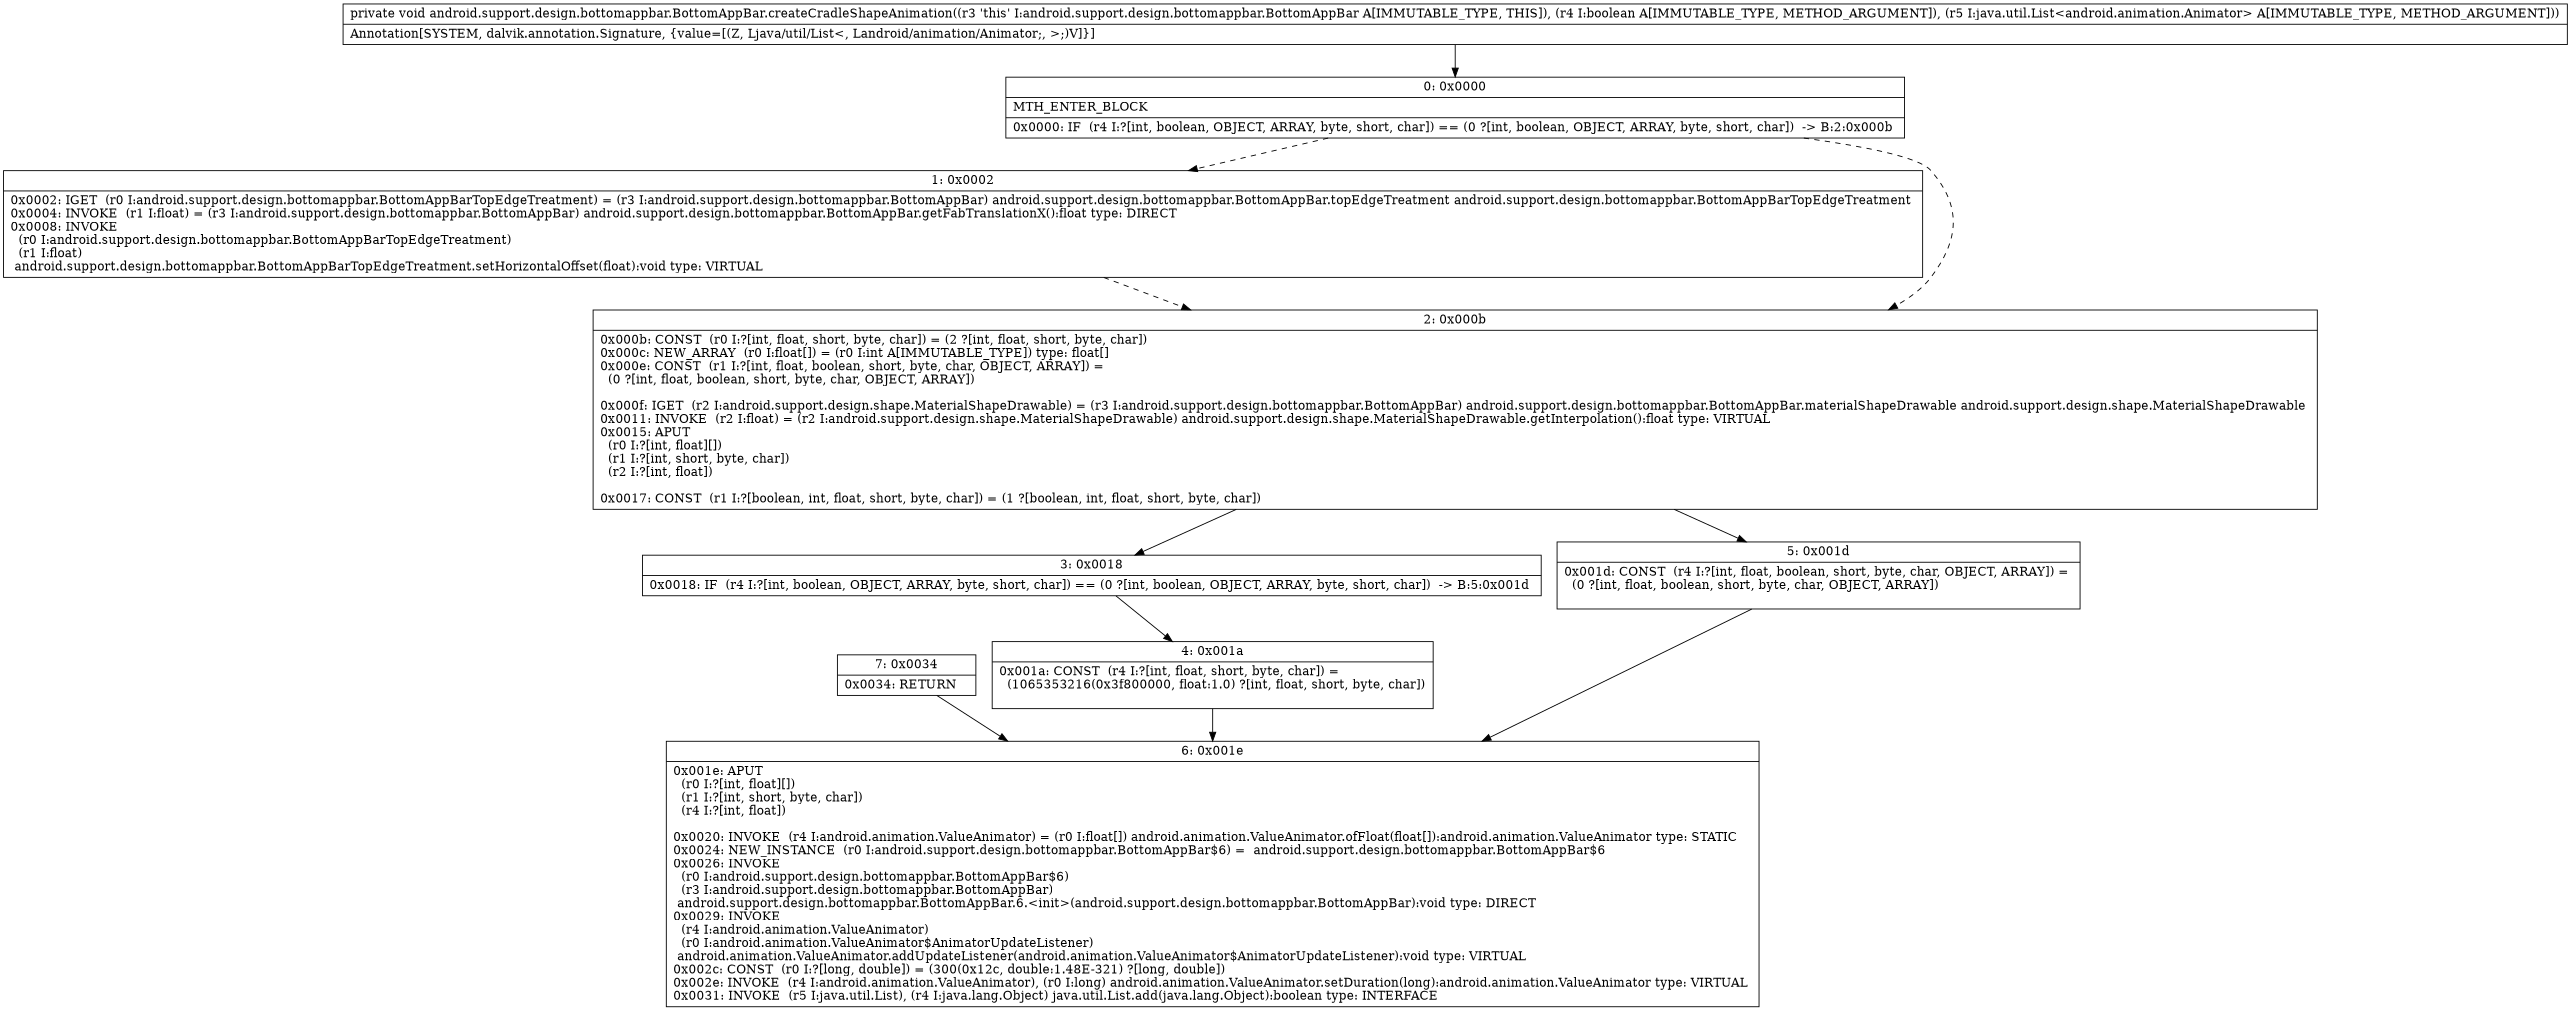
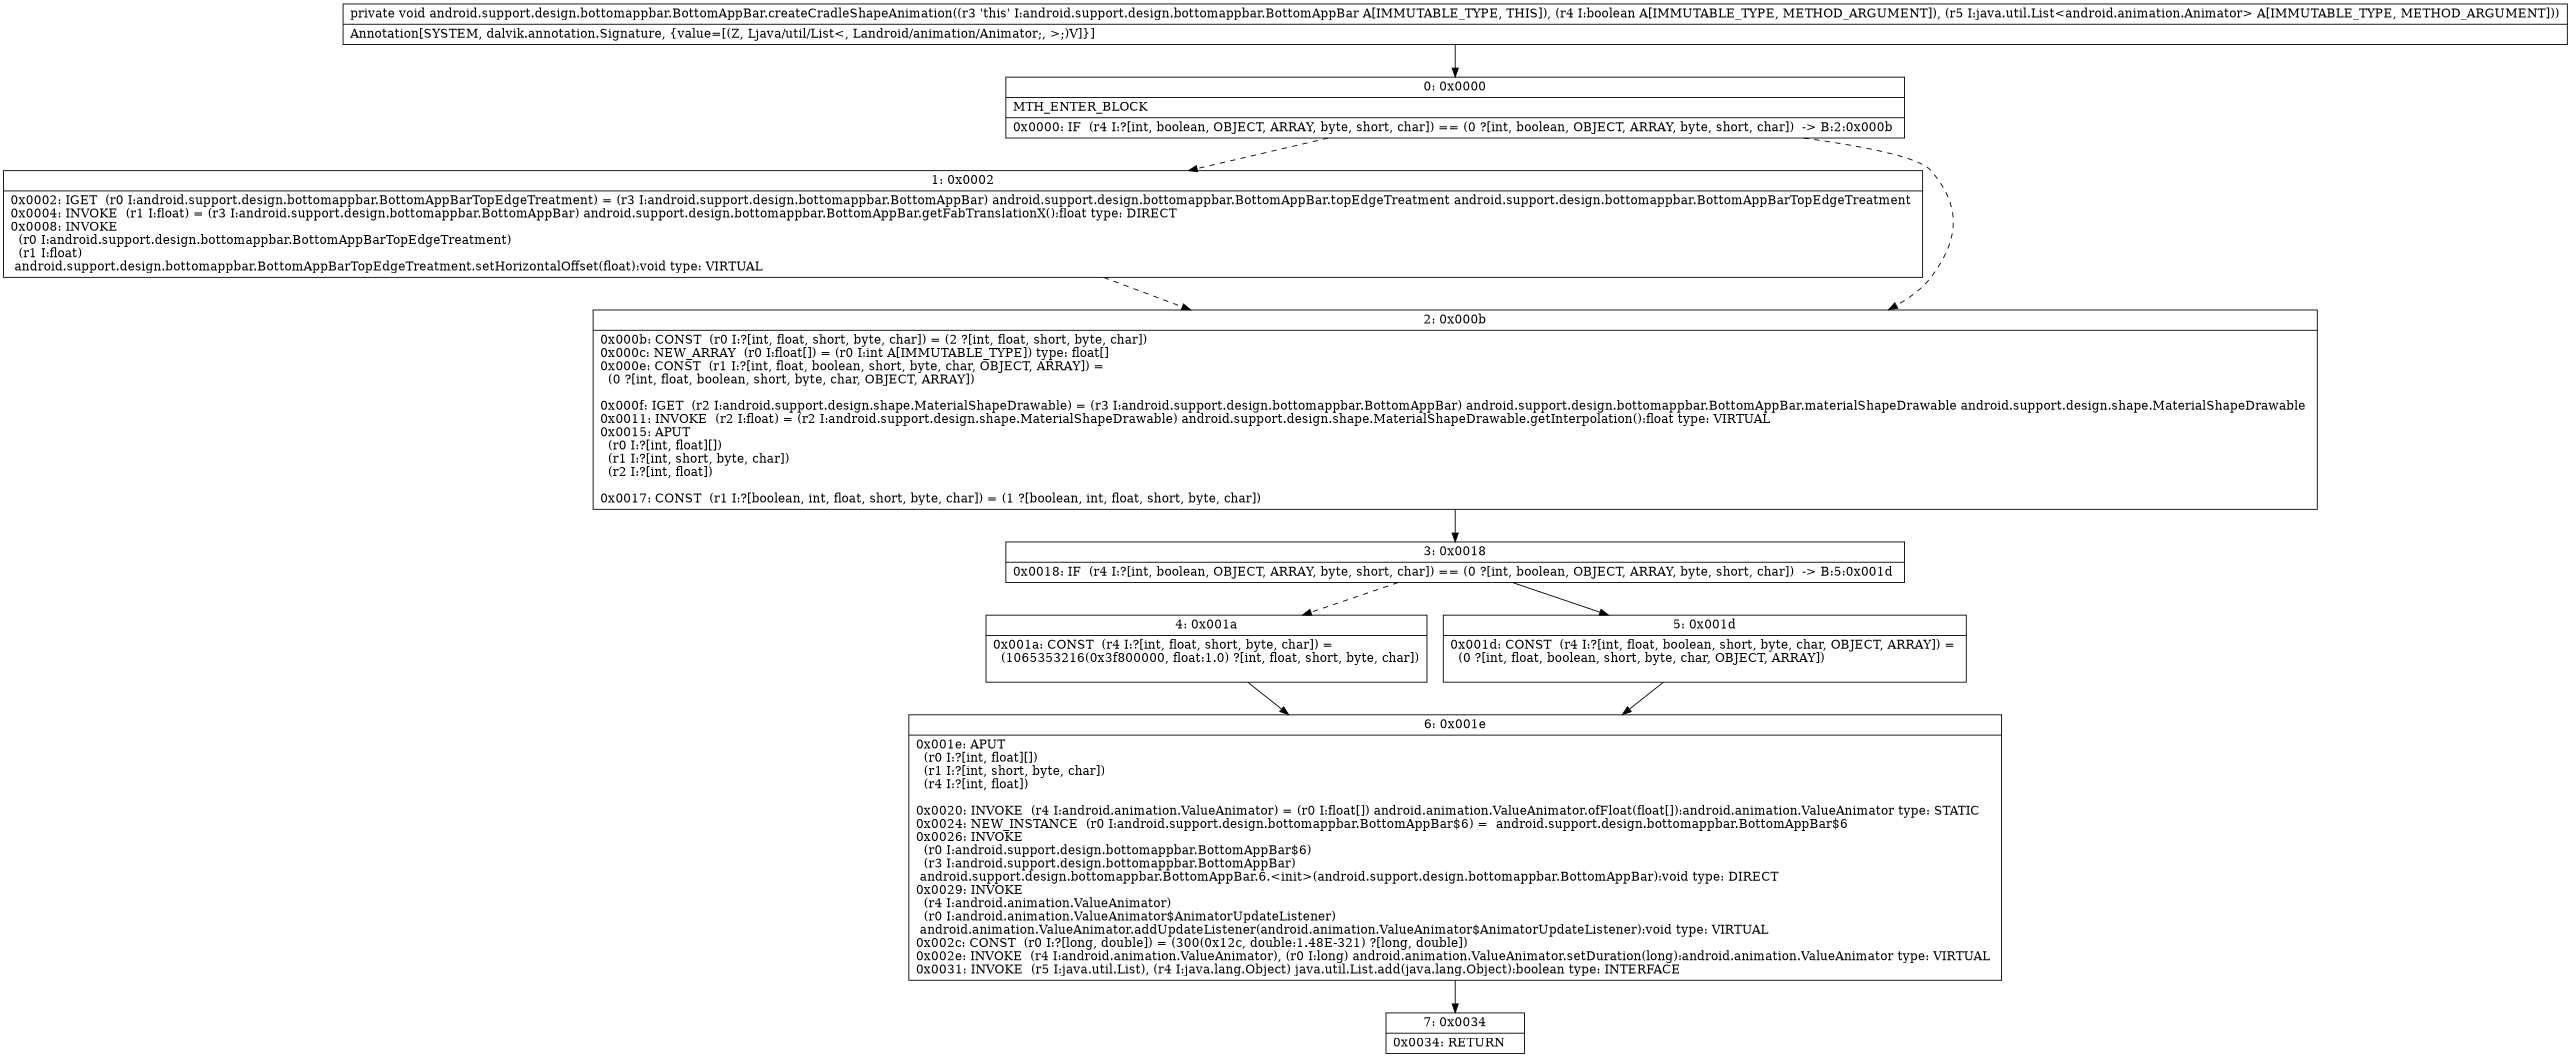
(1706, 524) -> (1556, 597)
(1141, 616) -> (1355, 597)
(968, 716) -> (1455, 992)
